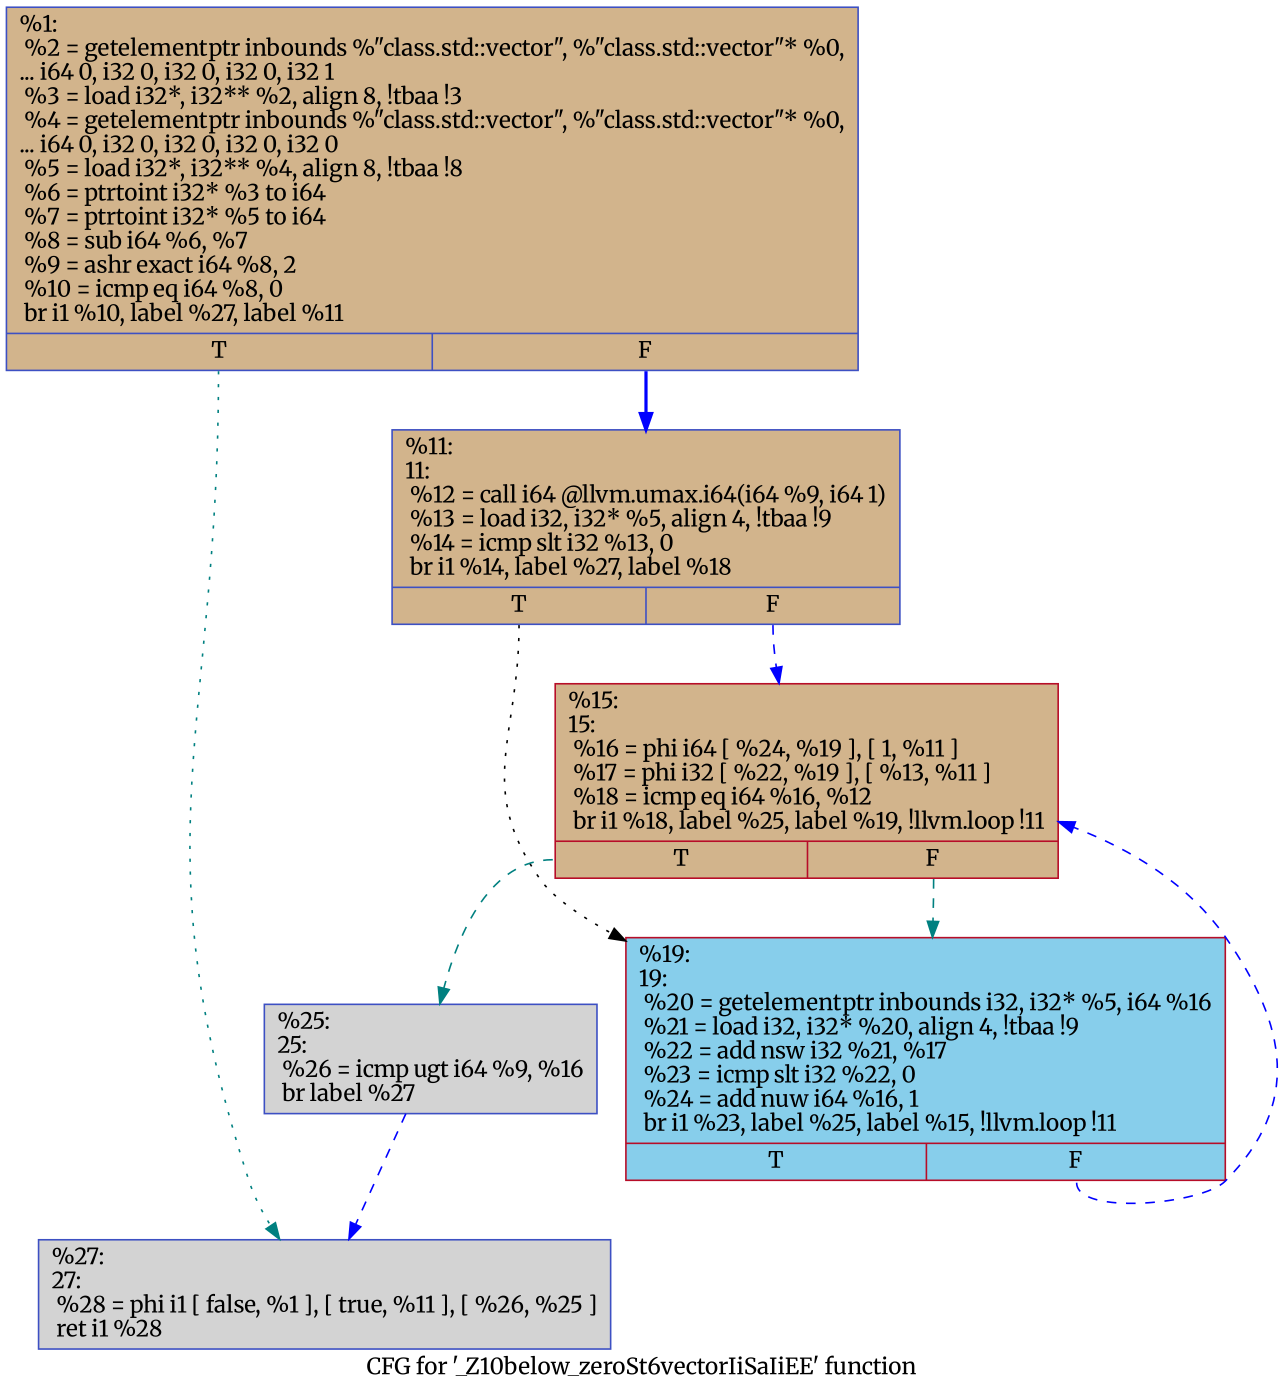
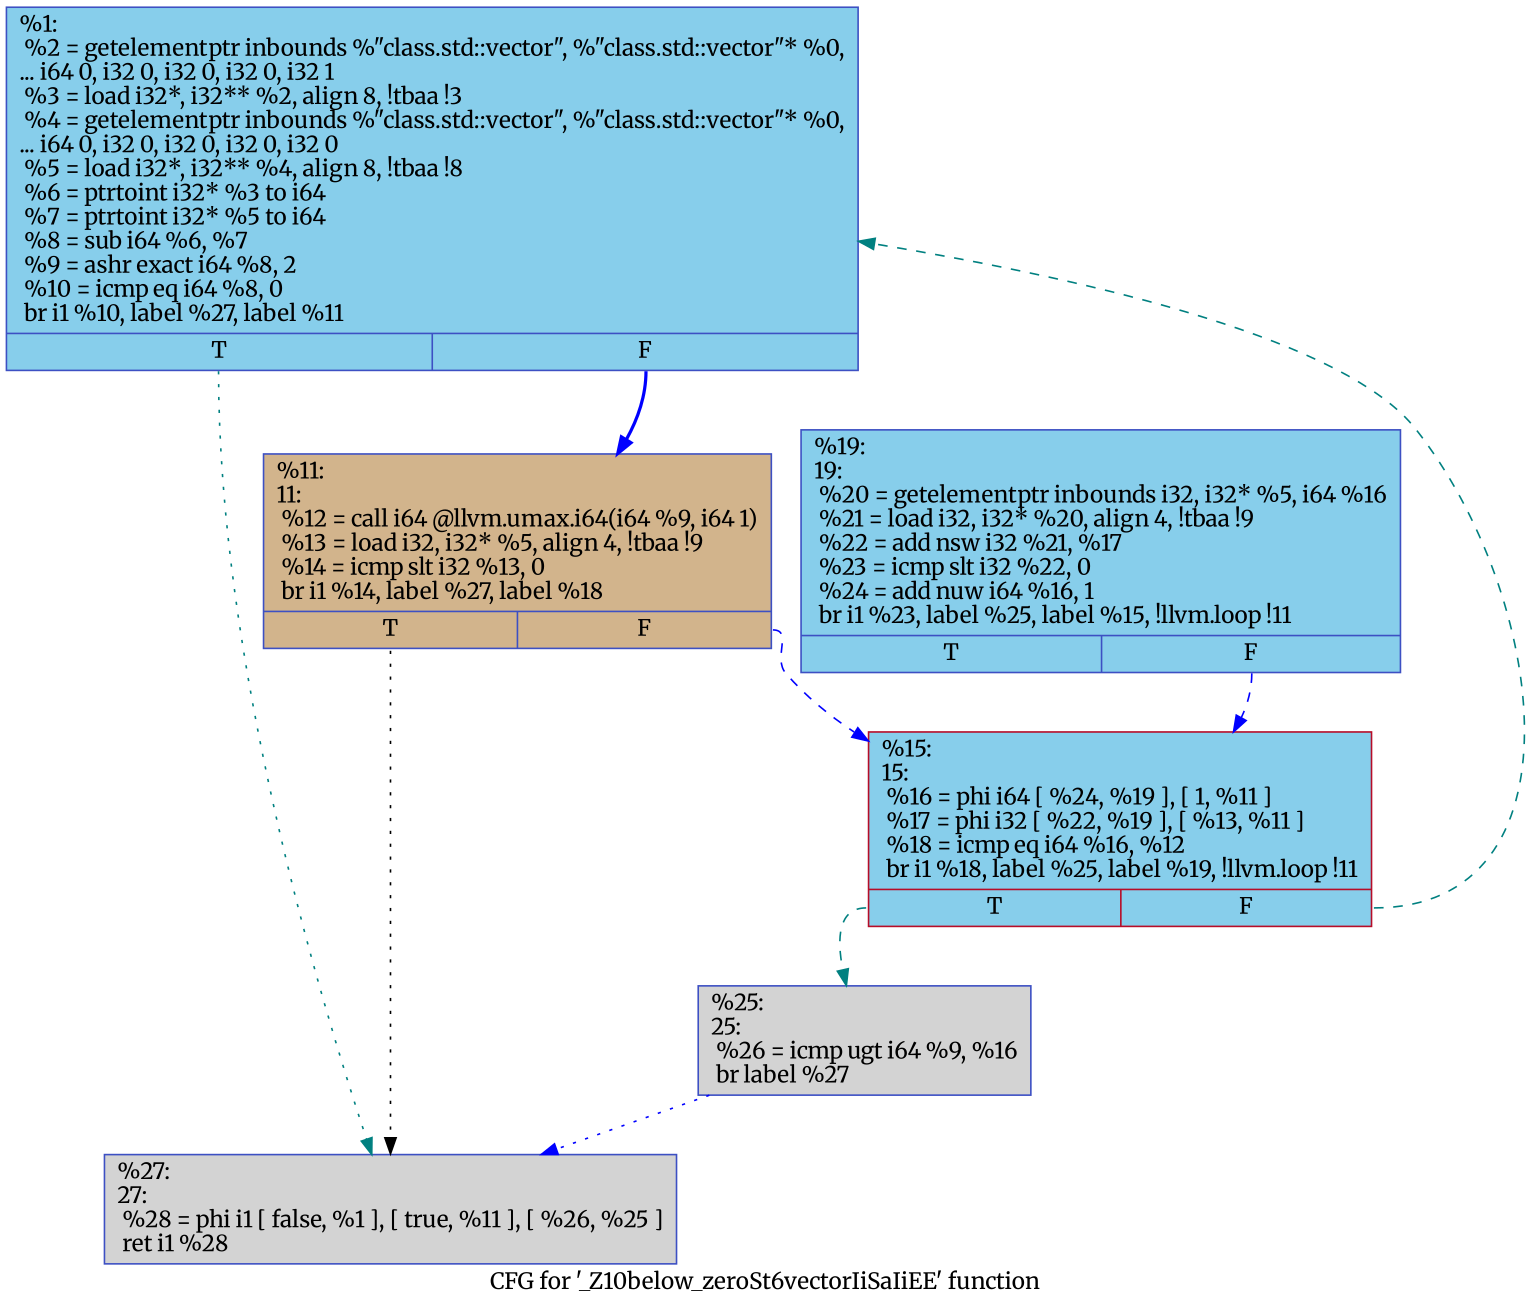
(432, 189) -> (432, 189)
(807, 781) -> (1120, 829)
(507, 800) -> (390, 894)
(933, 900) -> (1418, 433)
(926, 1059) -> (1101, 551)
(381, 1169) -> (633, 1122)
